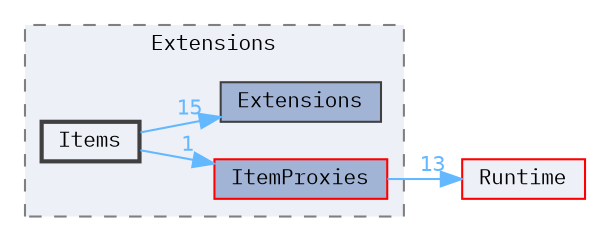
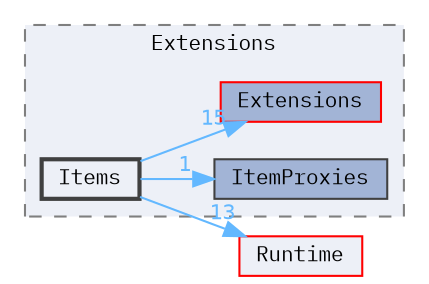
(301, 102) -> (301, 102)
(301, 179) -> (301, 179)
(417, 179) -> (182, 213)
